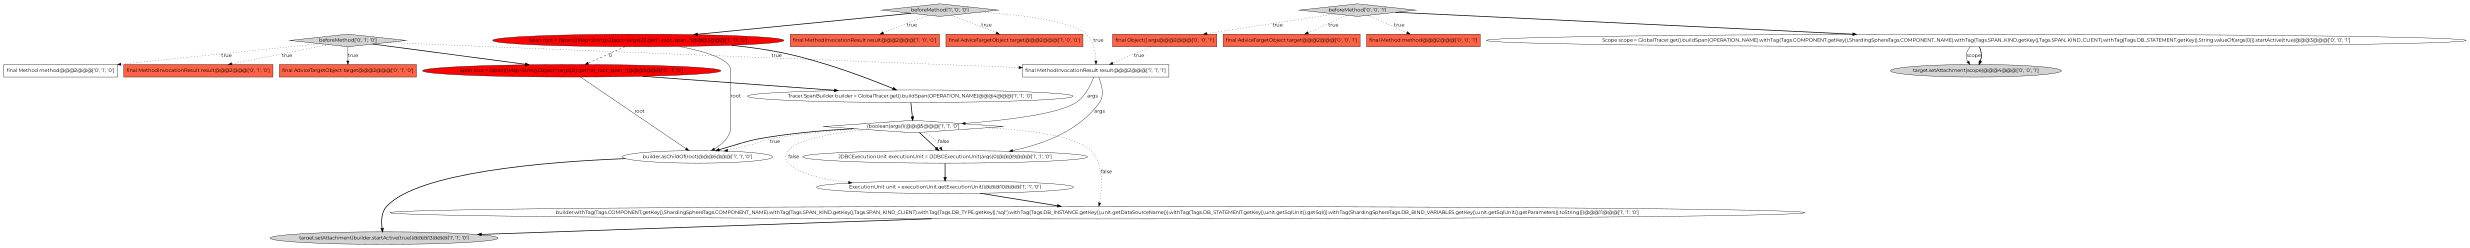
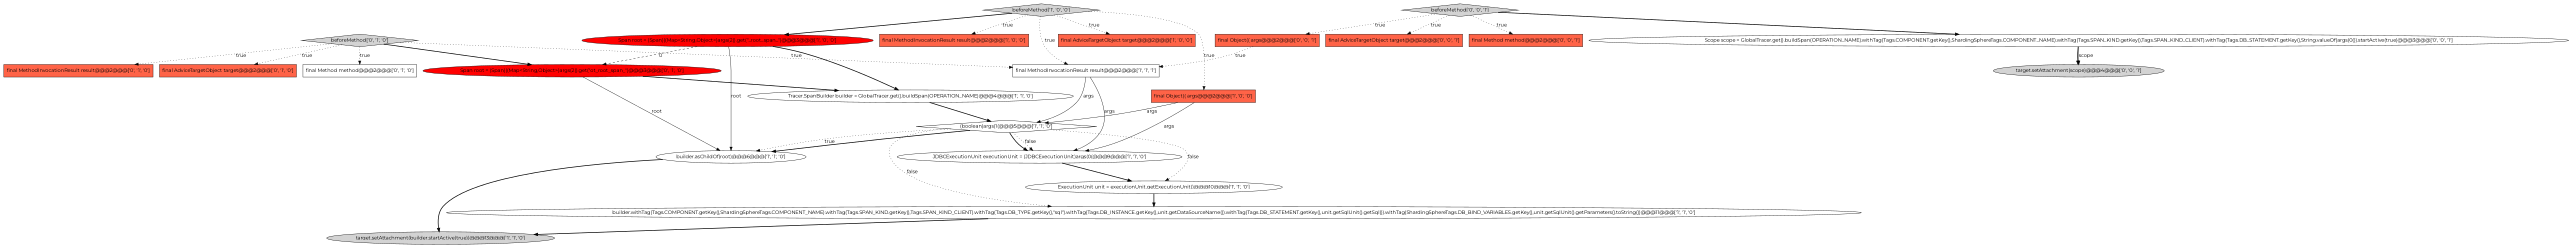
(348, 54) -> (300, 54)
none -> (1203, 96)
